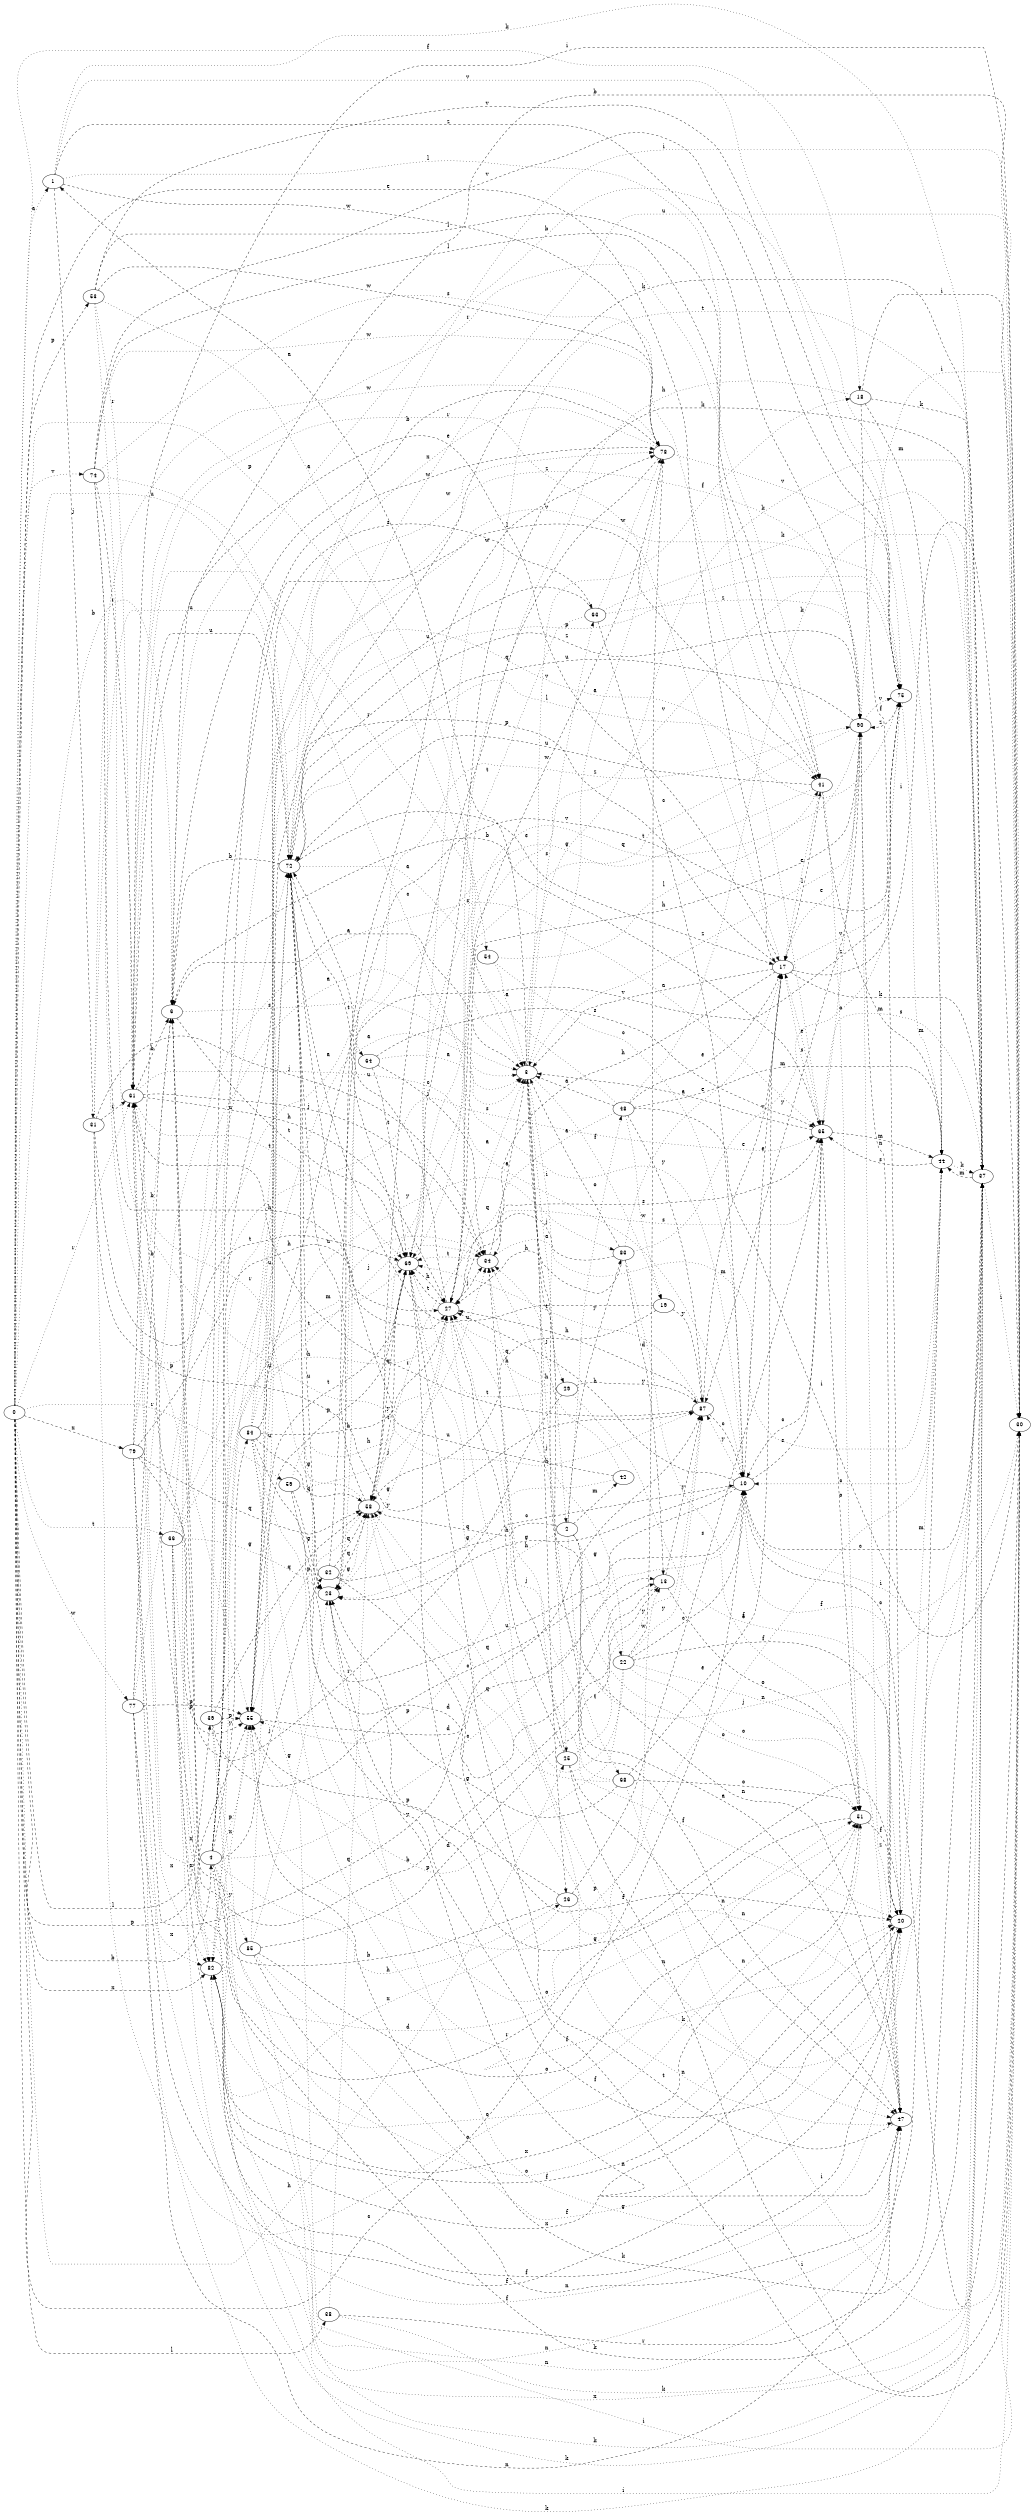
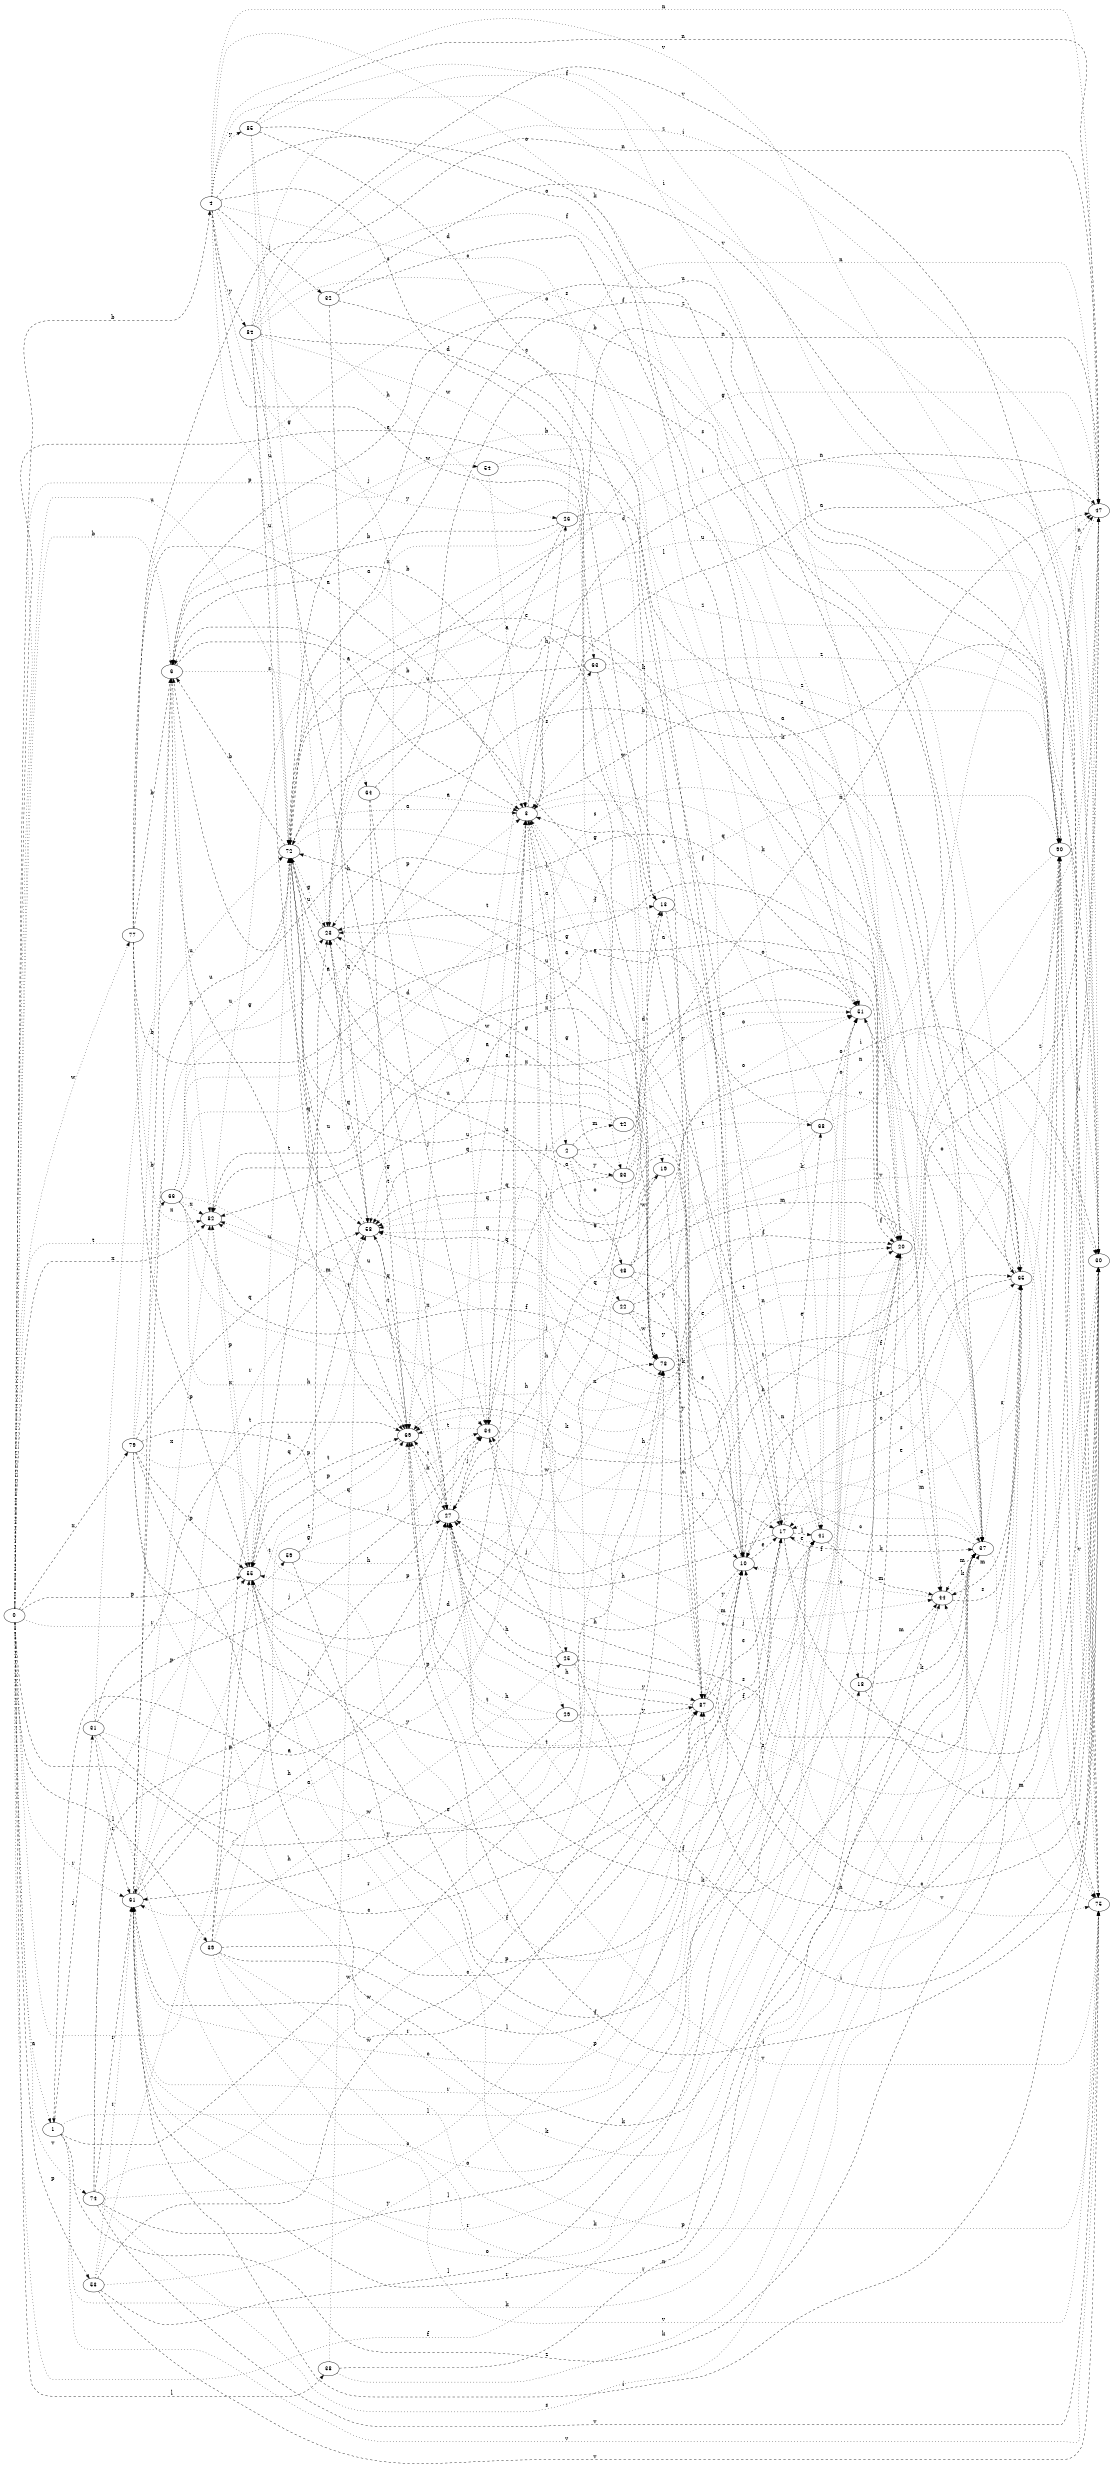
(212, 1243) -> (206, 547)
(769, 1398) -> (802, 1331)
